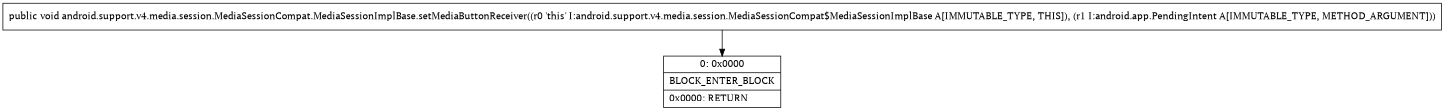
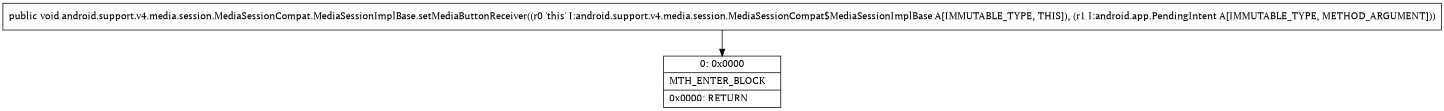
(722, 81) -> (717, 81)
